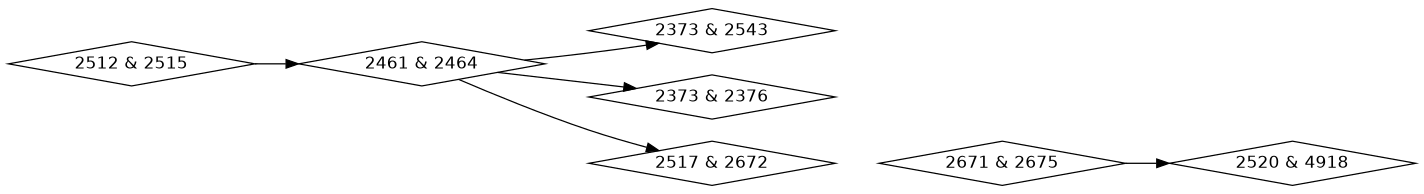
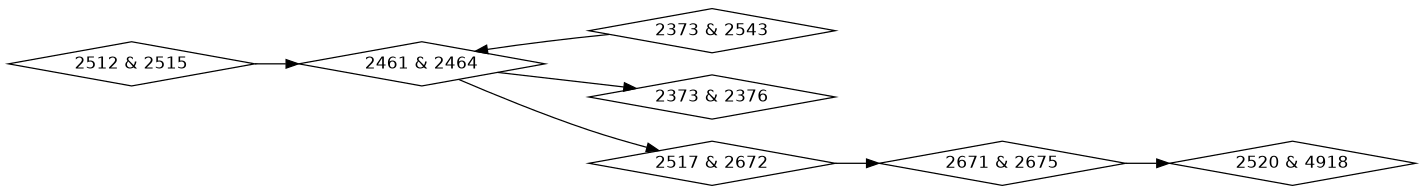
(586, 53) -> (548, 41)
none -> (851, 163)
